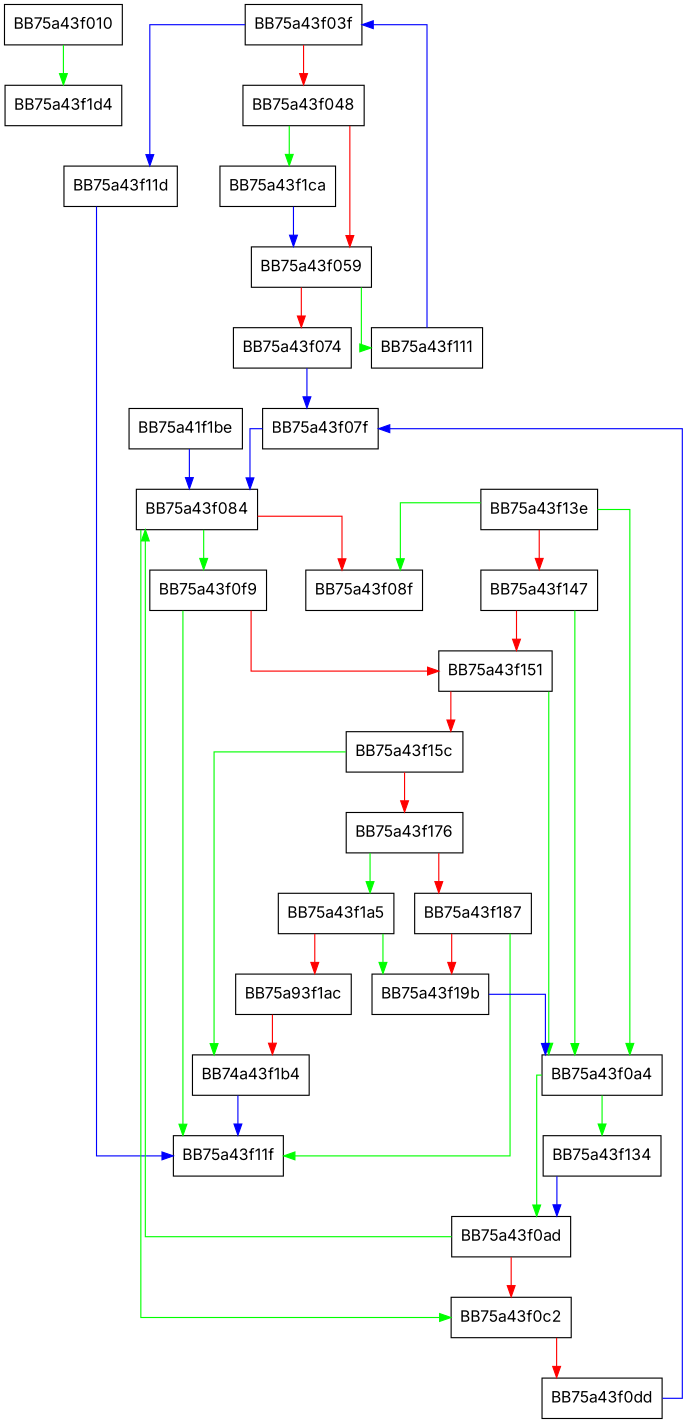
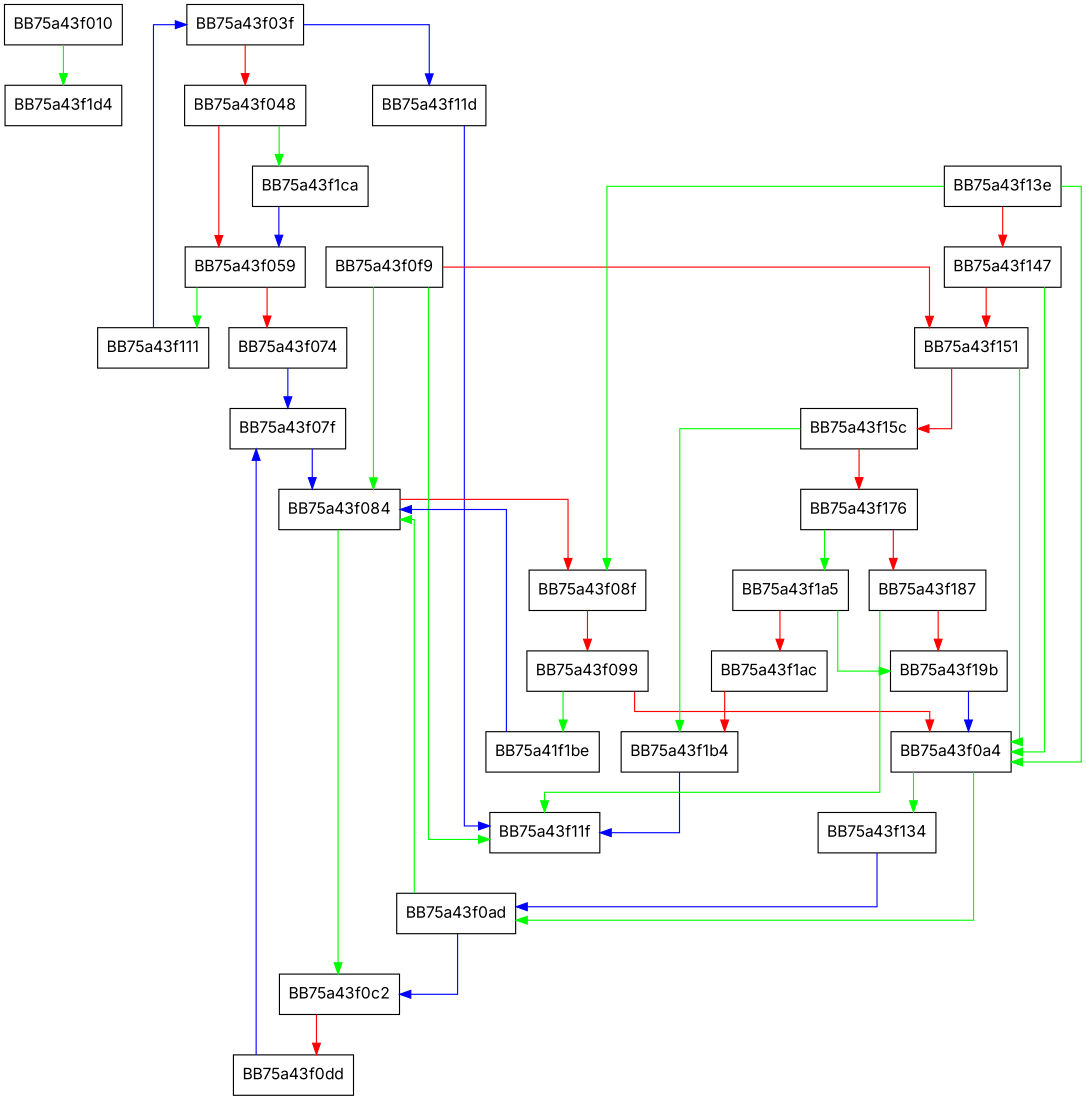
(204, 544) -> (373, 383)
none -> (587, 671)
(293, 994) -> (769, 671)
(251, 1075) -> (680, 752)
(511, 1271) -> (458, 987)
